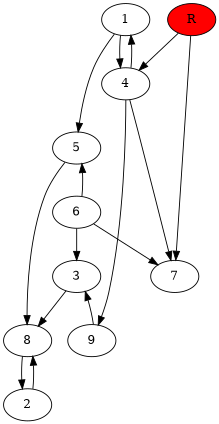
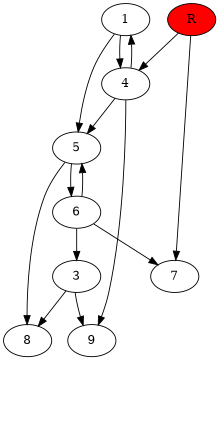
none -> (71, 175)
(149, 176) -> (104, 112)
(91, 312) -> (77, 305)
(28, 405) -> none
